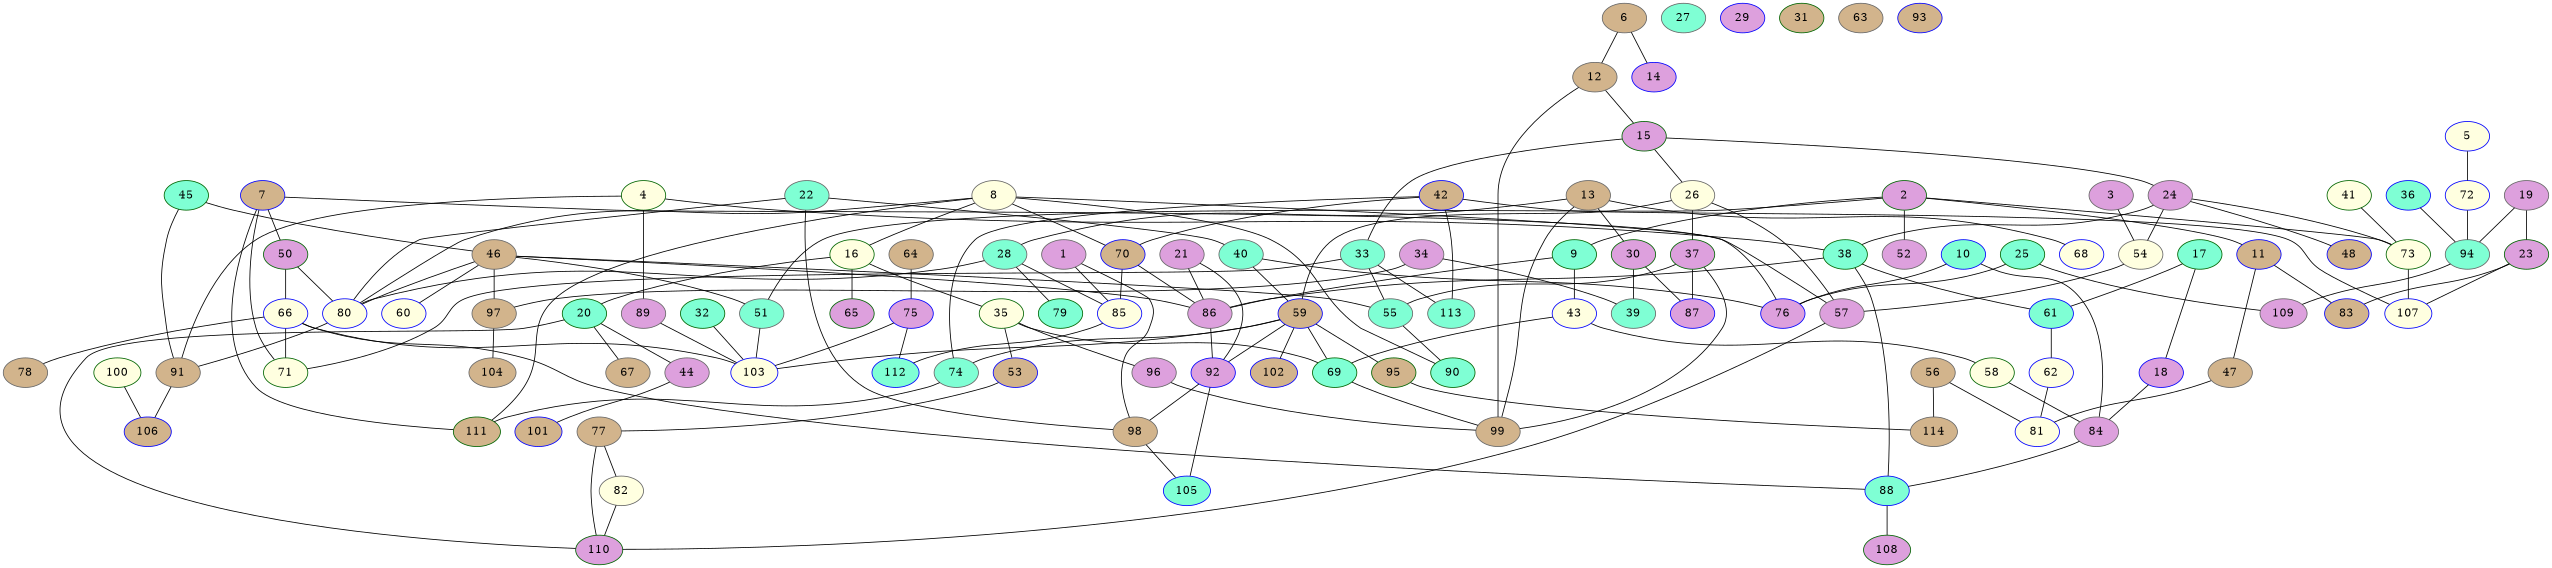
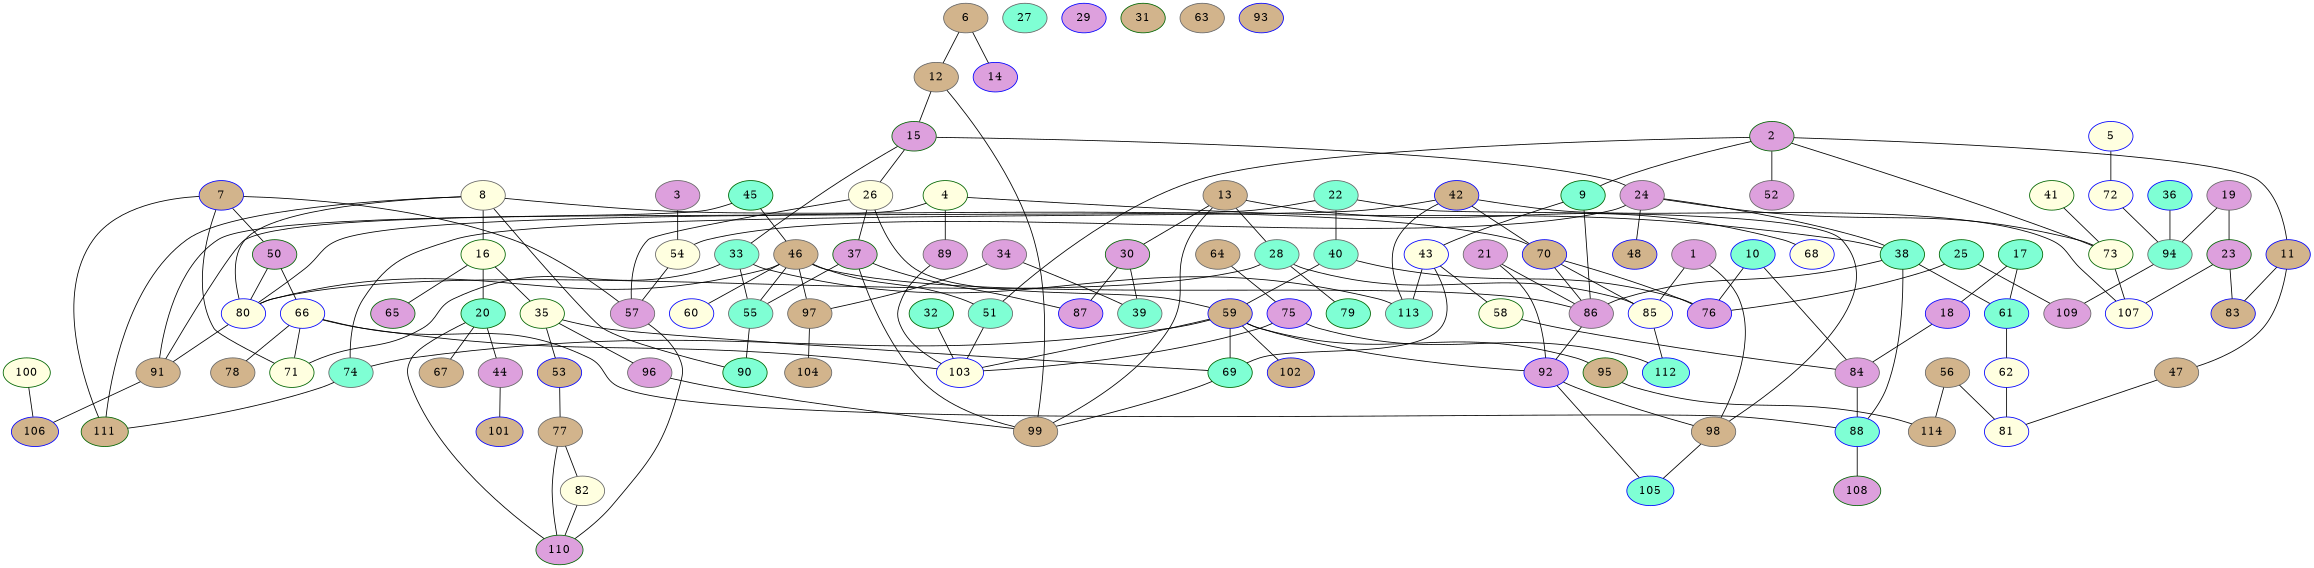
(1410, 214) -> (1629, 281)
none -> (1419, 280)
